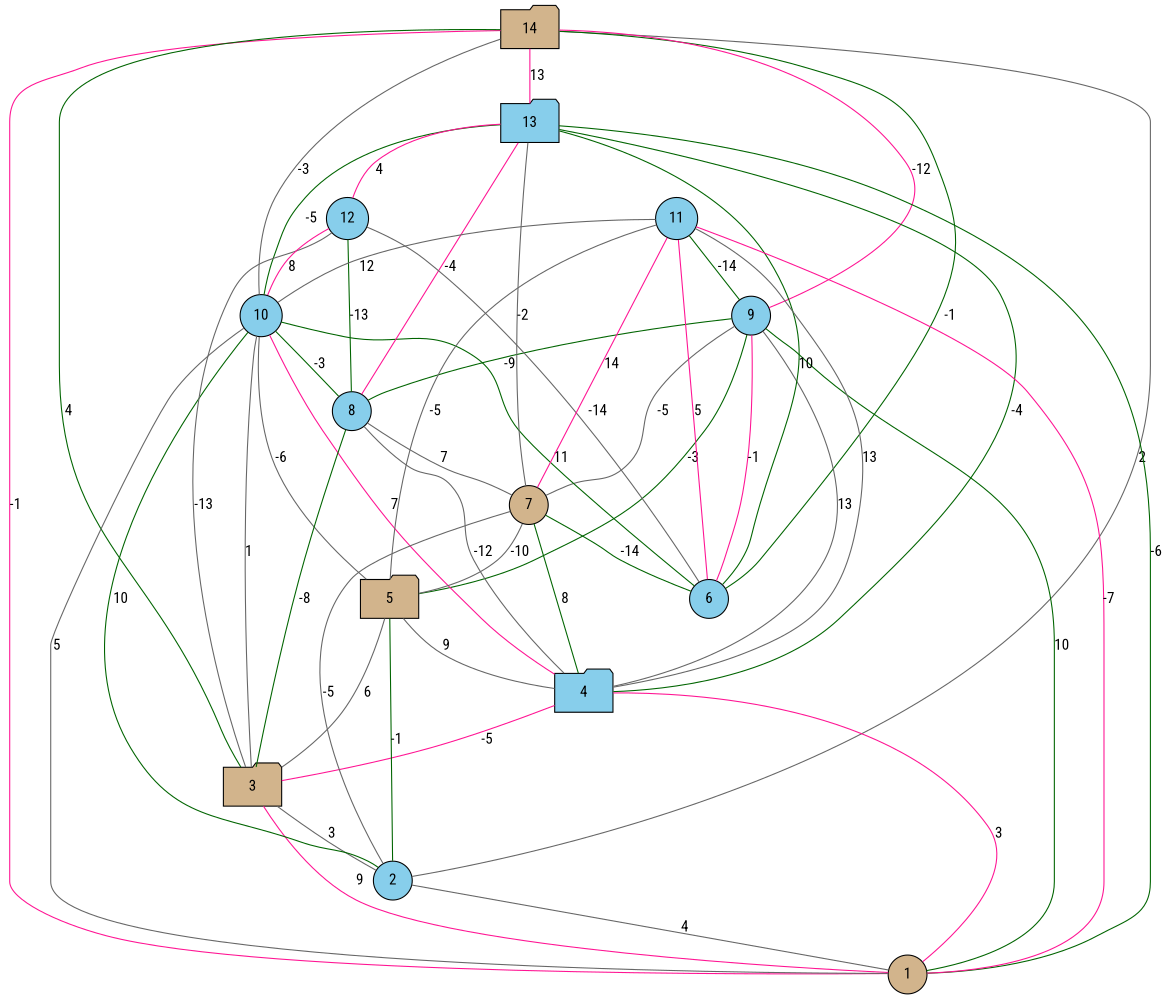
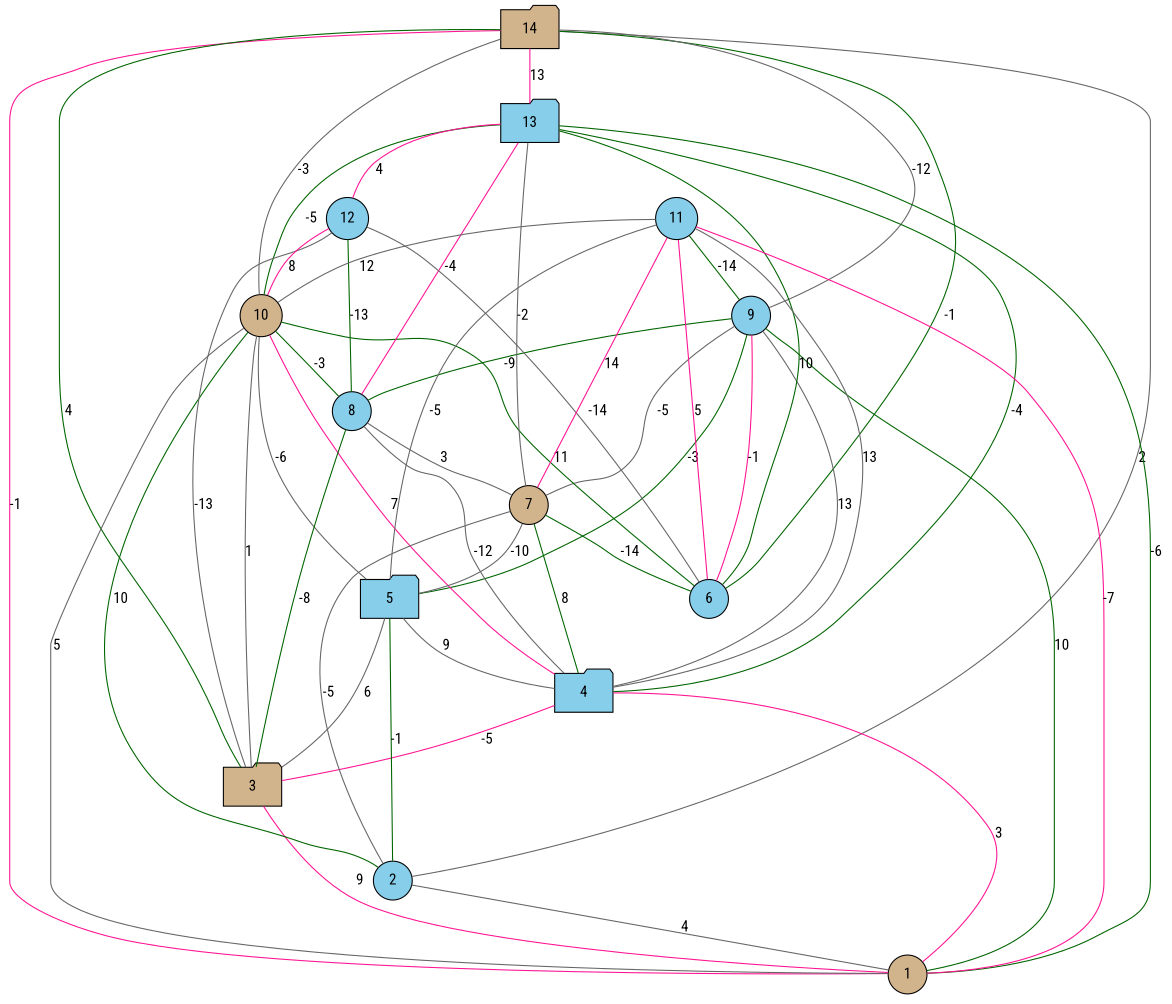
(848, 108) -> (848, 108)
(261, 316) -> (261, 316)
(444, 458) -> (444, 458)
(390, 599) -> (390, 599)
(326, 840) -> none
